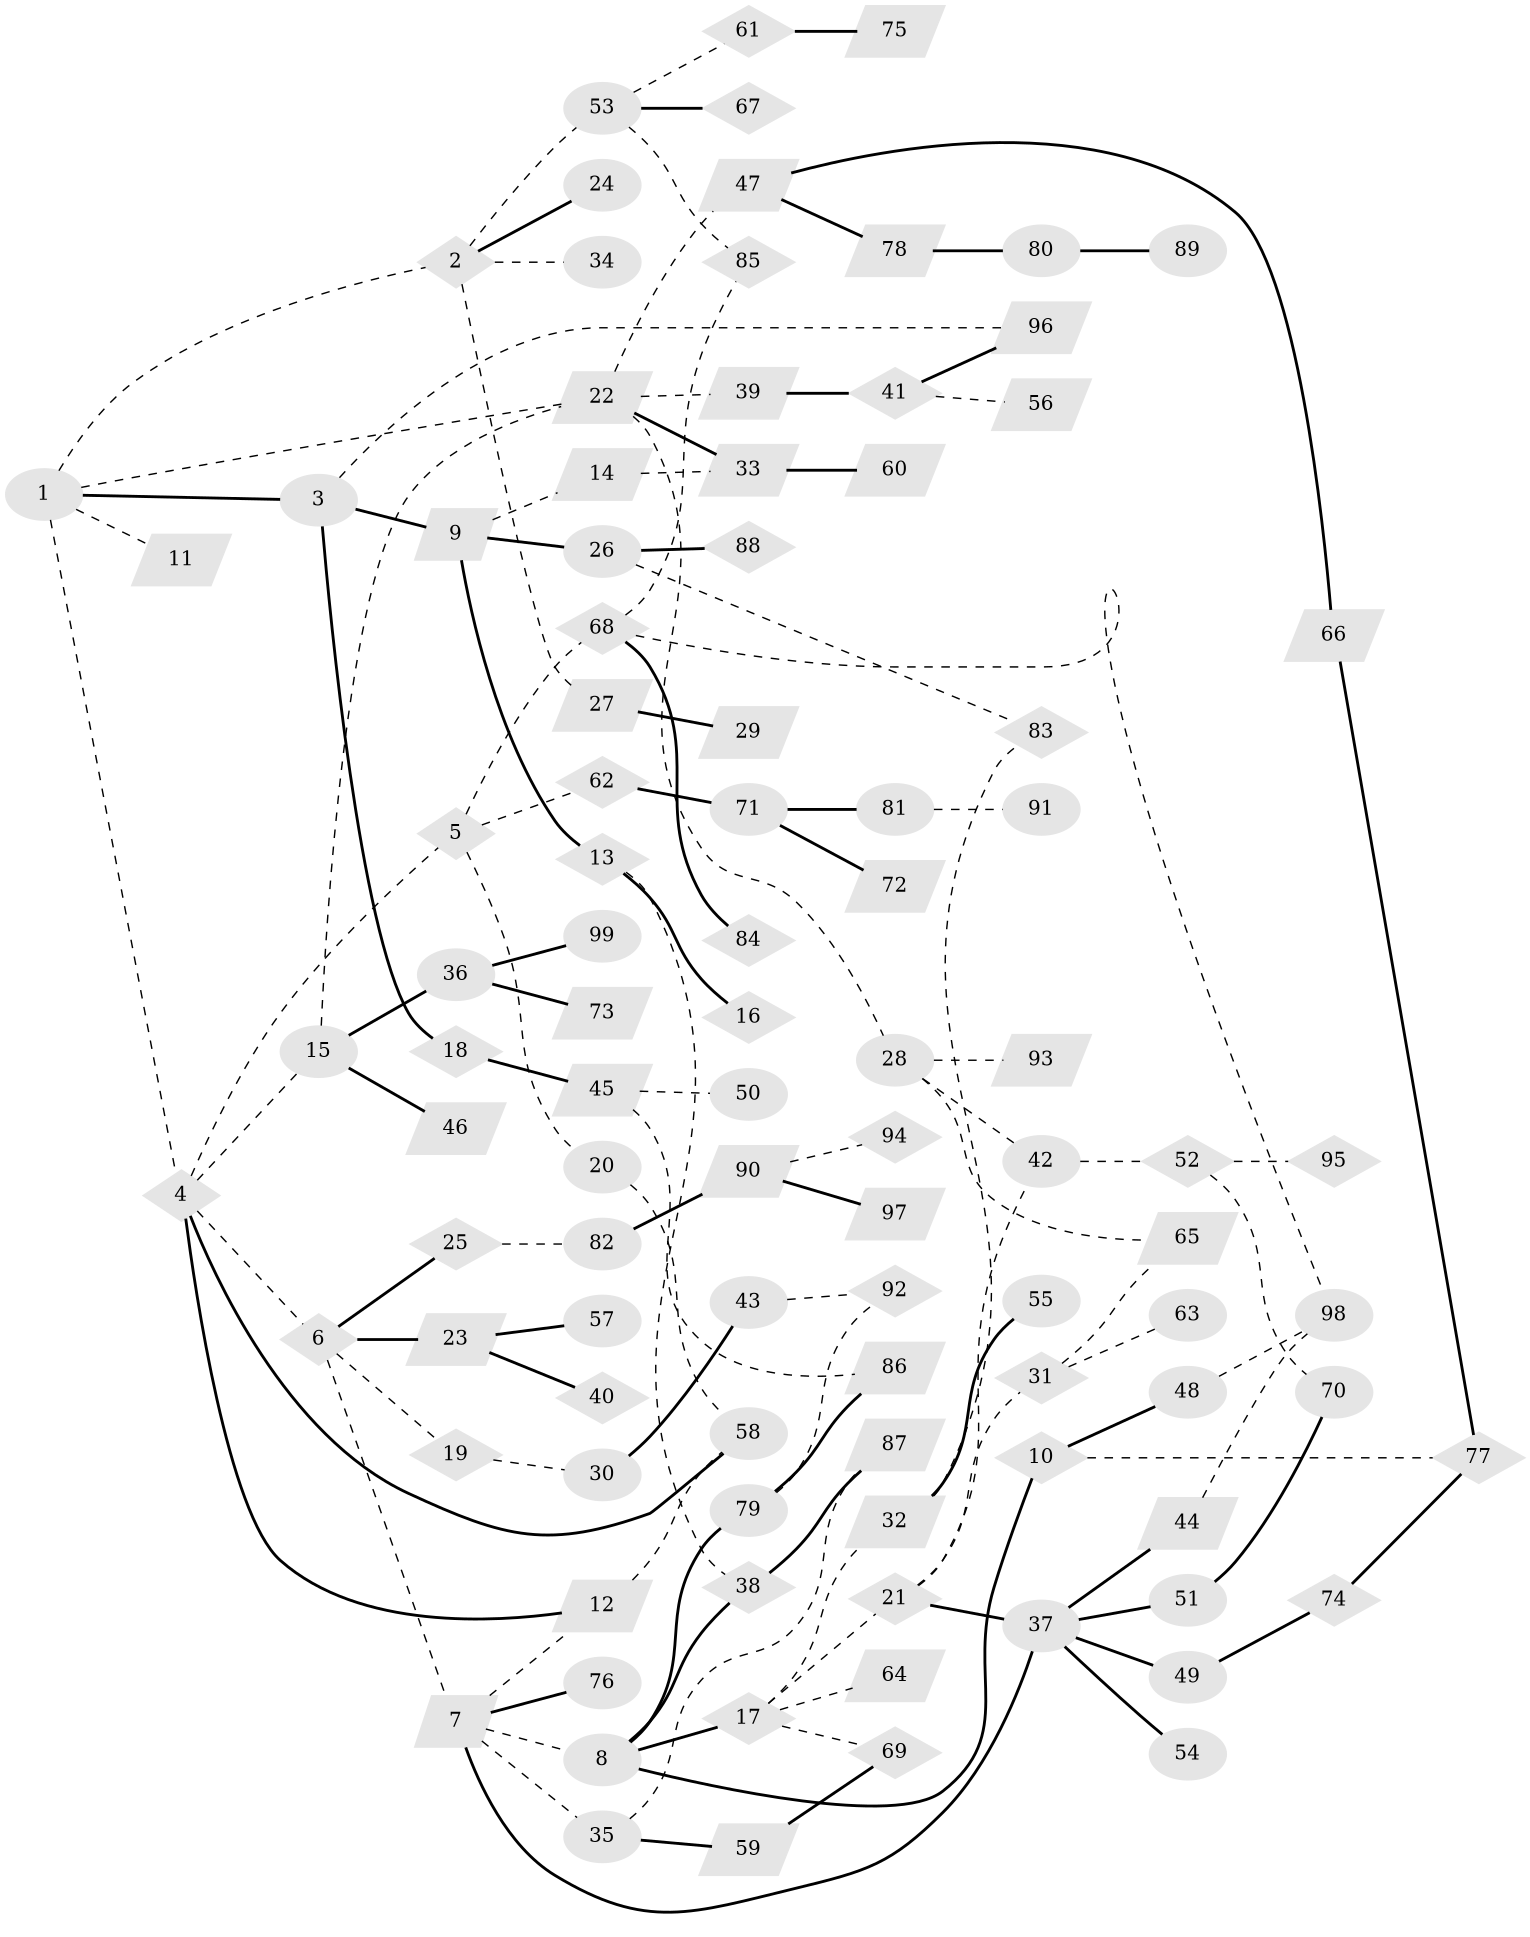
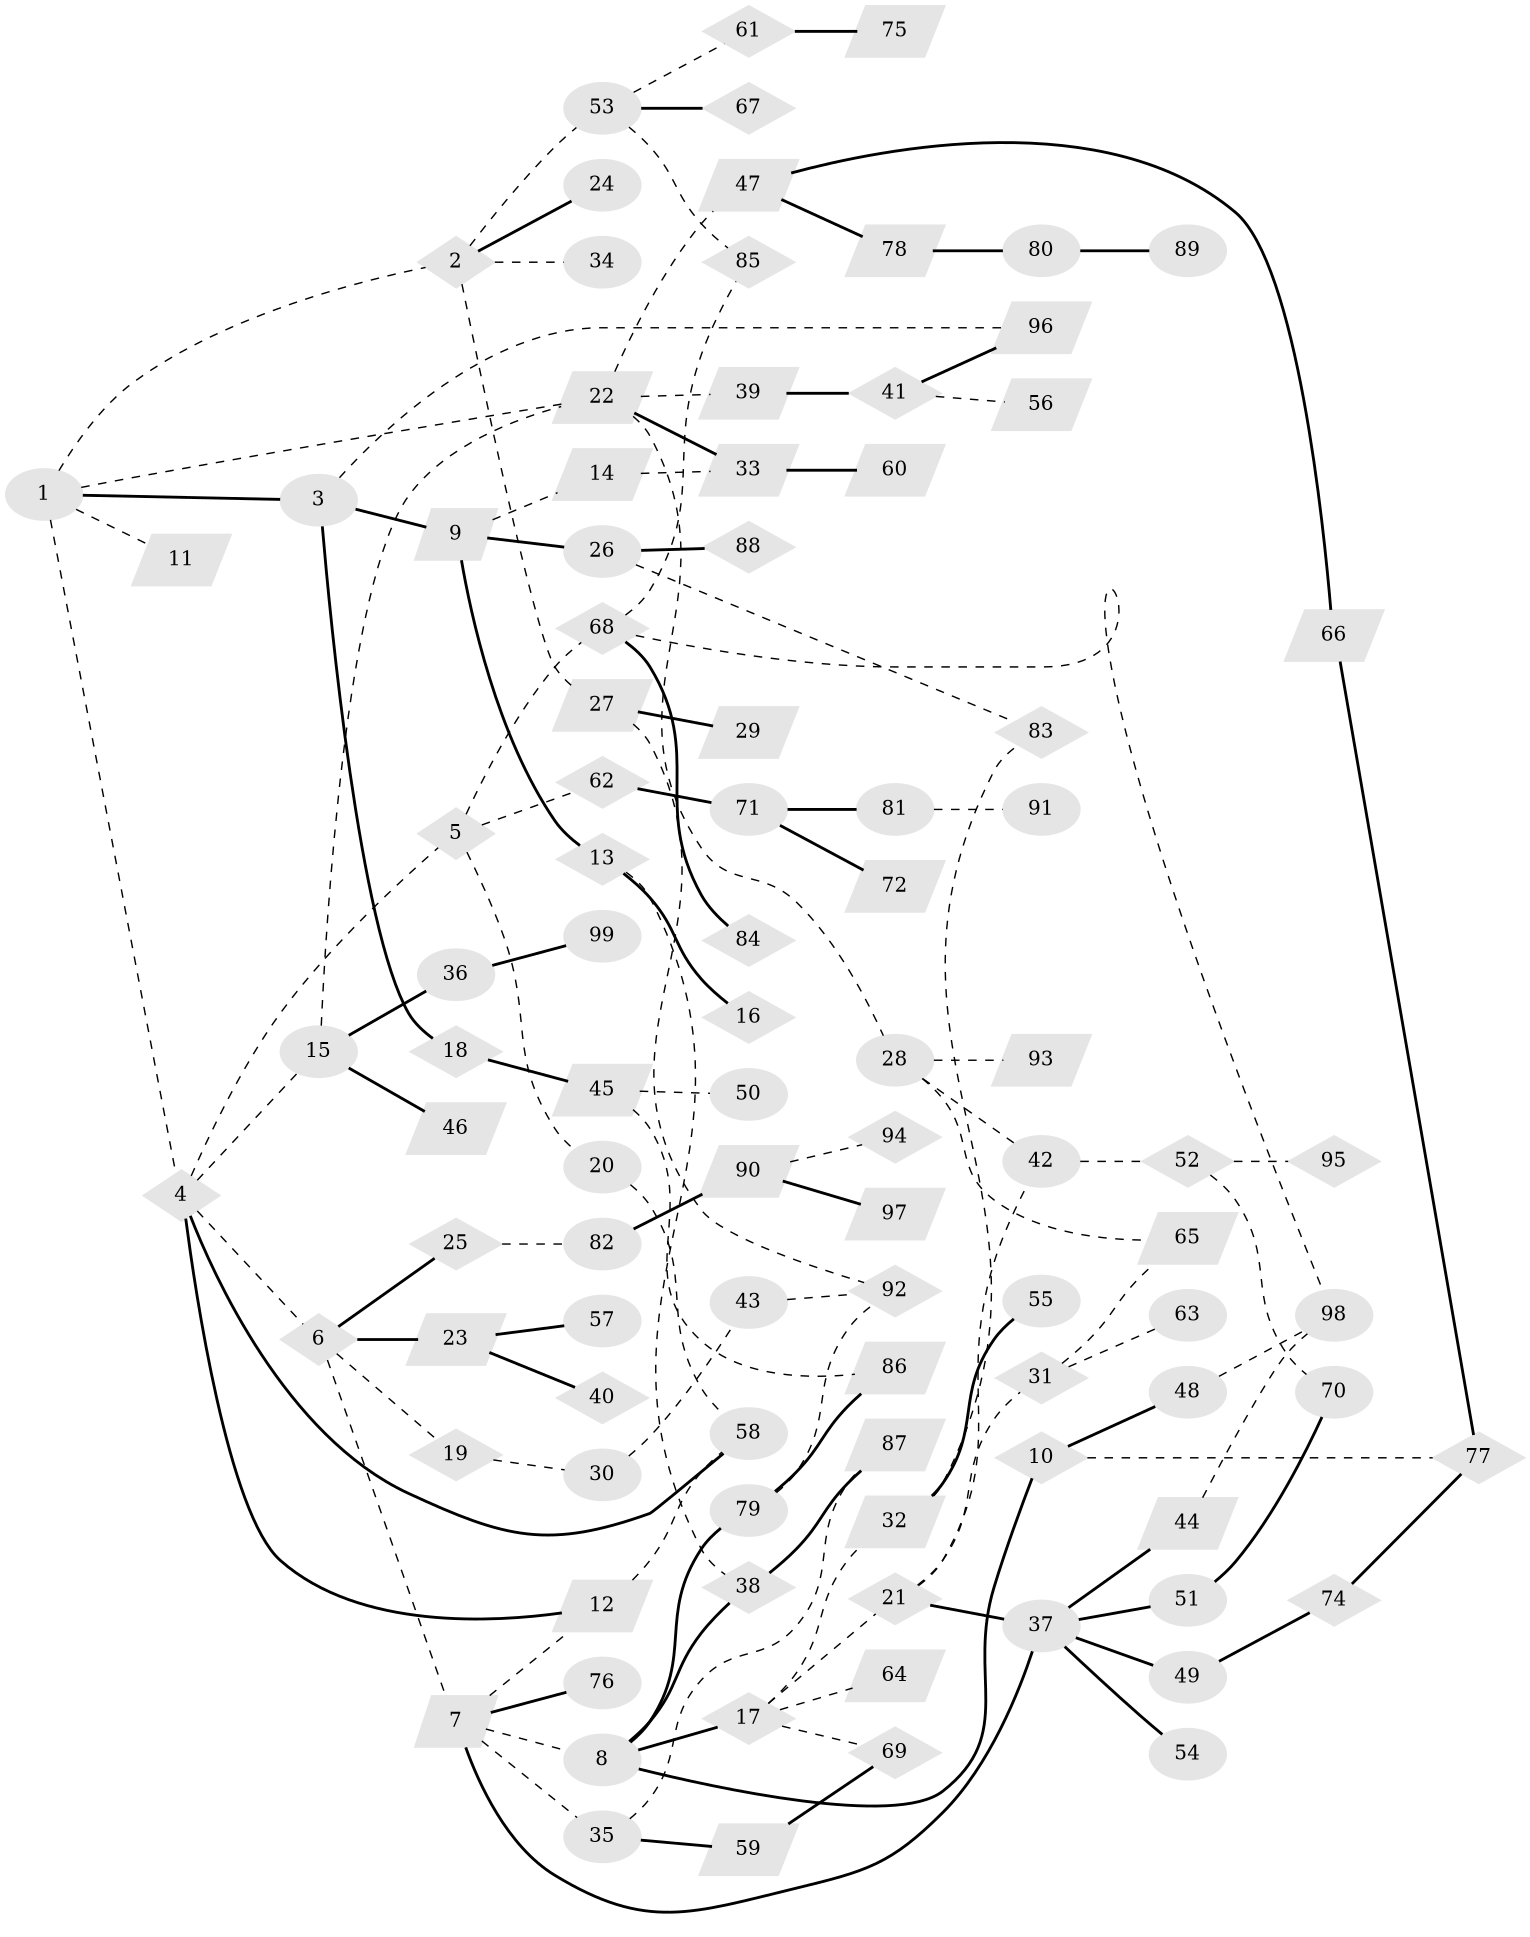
(602, 1013) -> none
none -> (656, 1055)
(685, 1395) -> (685, 1395)
